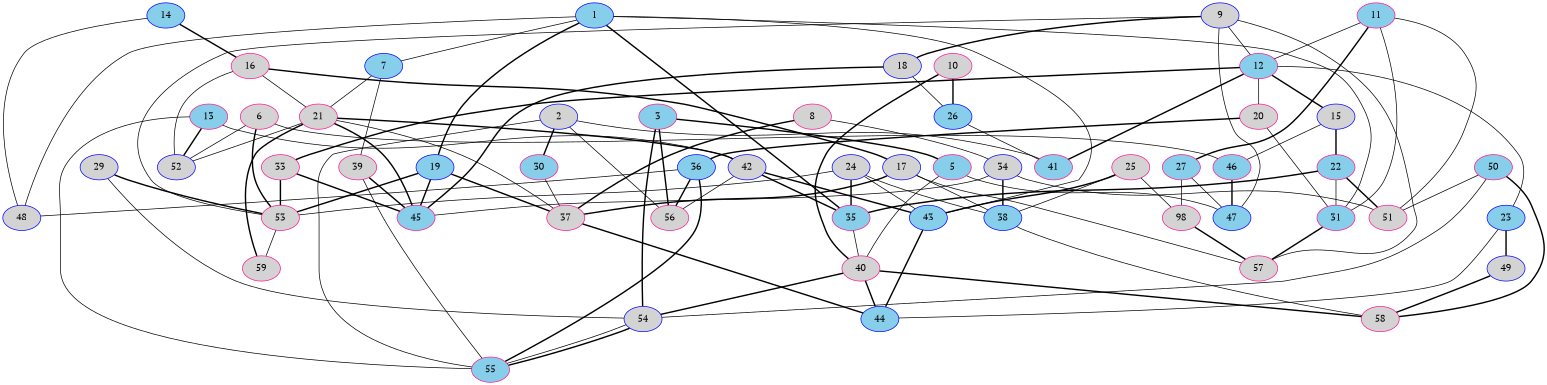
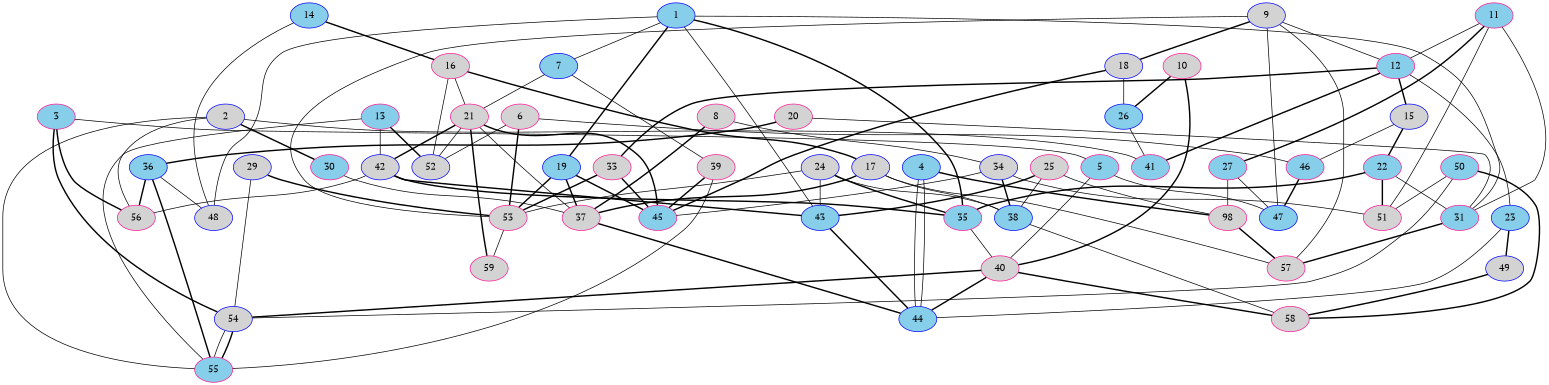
(1259, 91) -> none
(874, 144) -> (328, 132)
none -> (921, 167)
